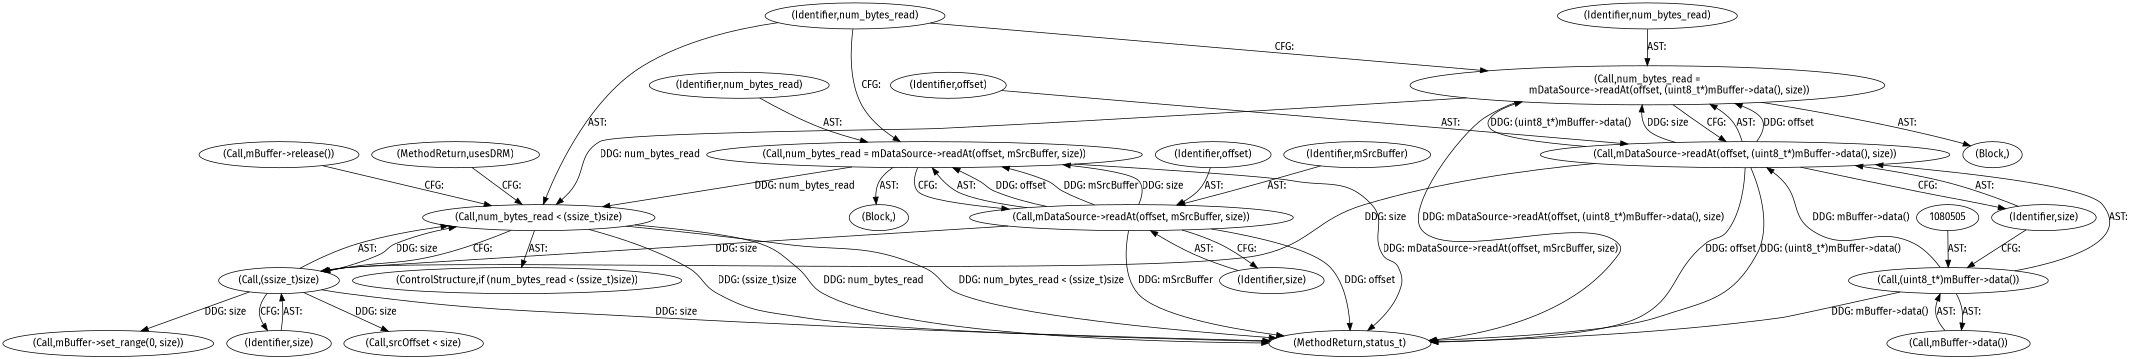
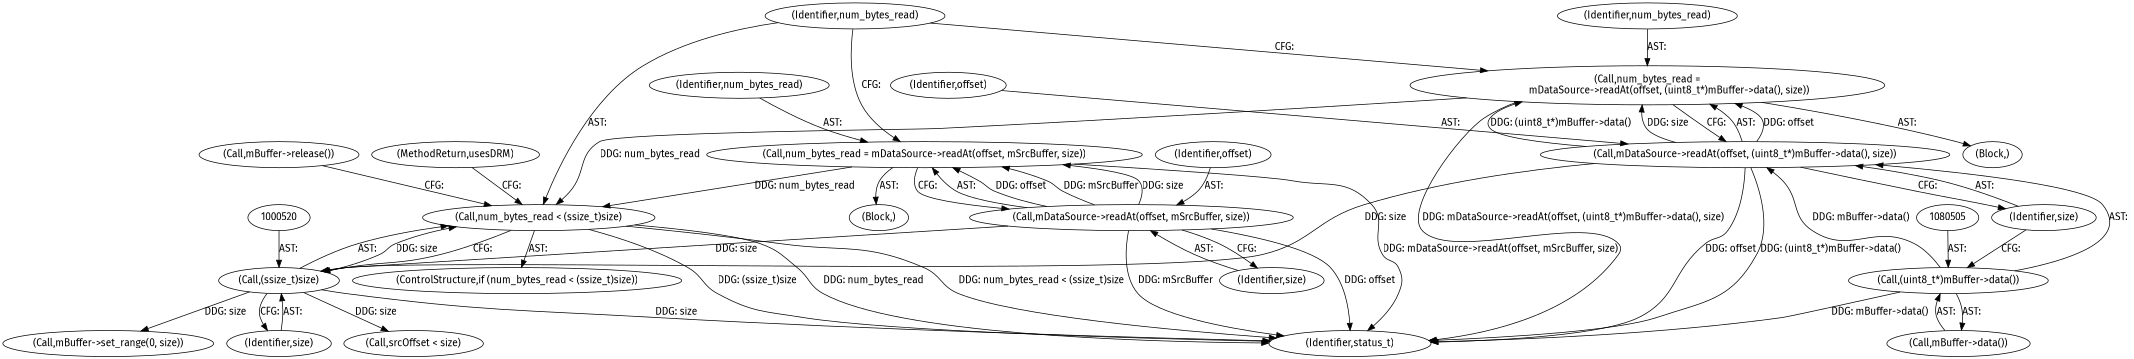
(1357, 155) -> none
none -> (279, 218)
(1350, 344) -> (1350, 344)
